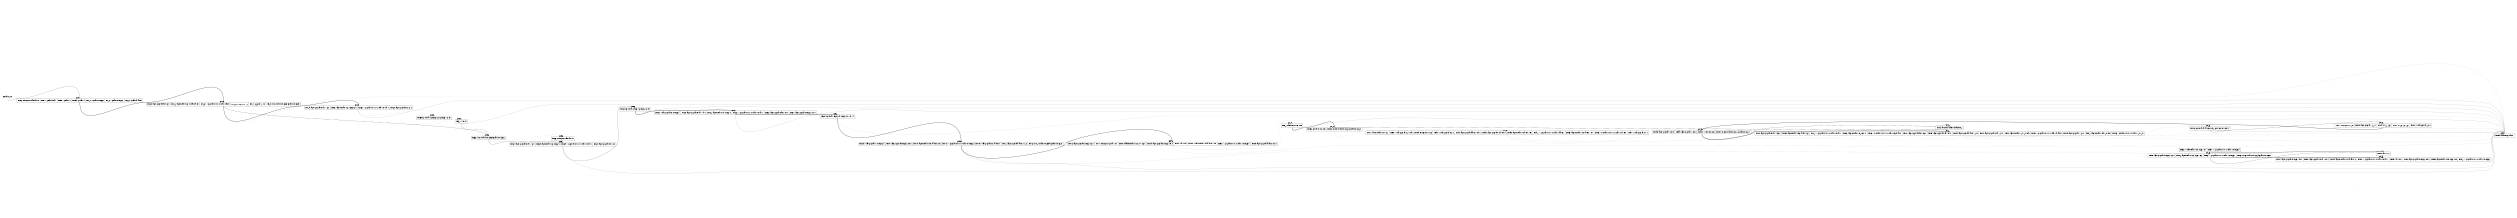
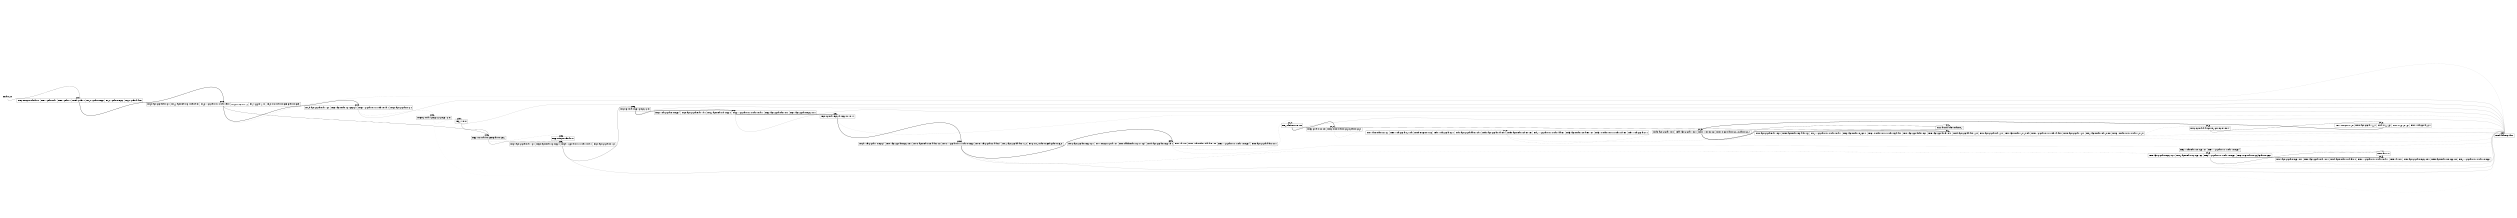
(2296, 152) -> (2296, 152)
